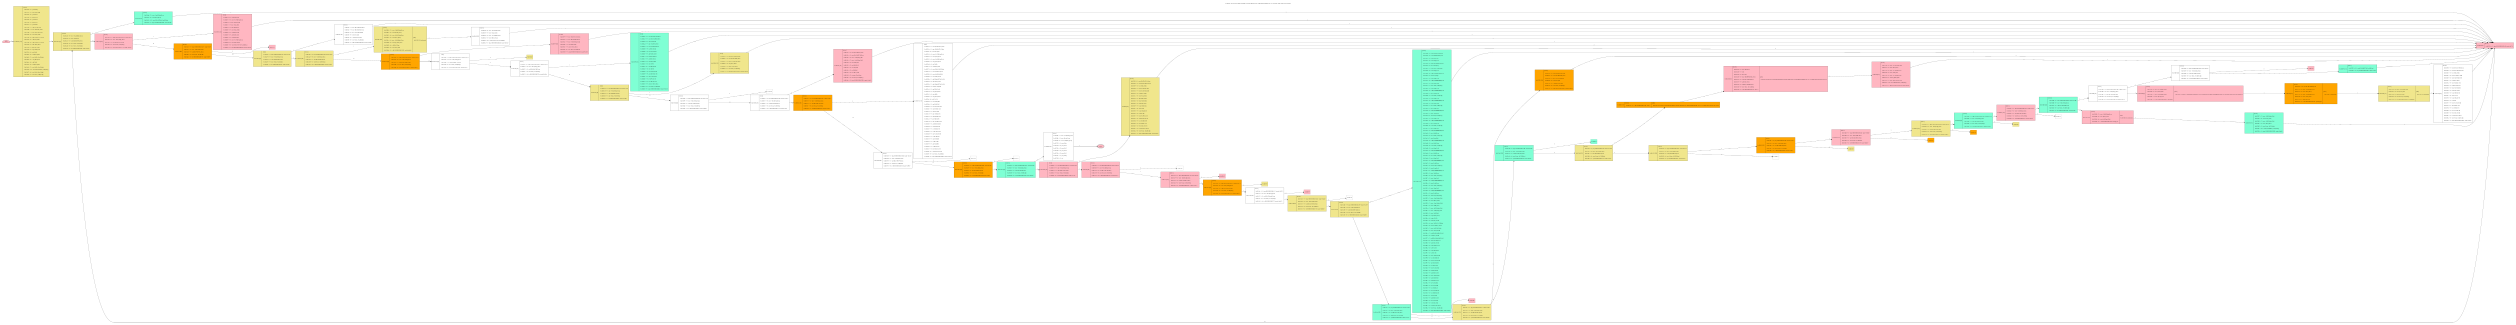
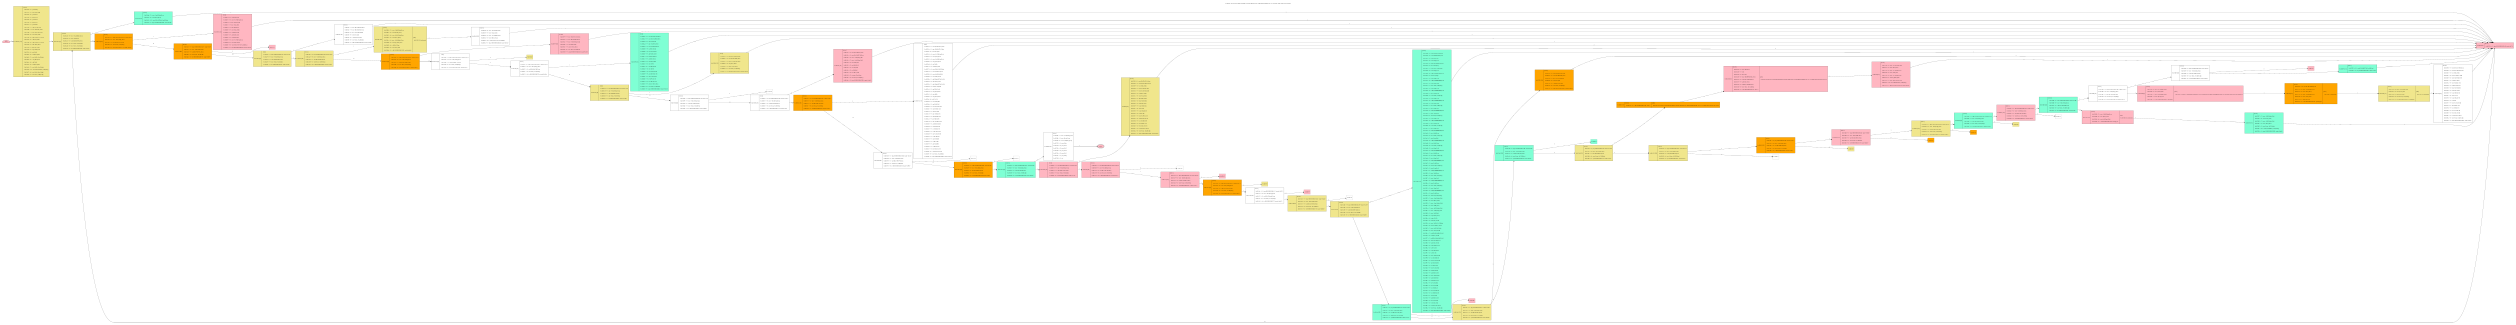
(114, 42) -> (114, 42)
